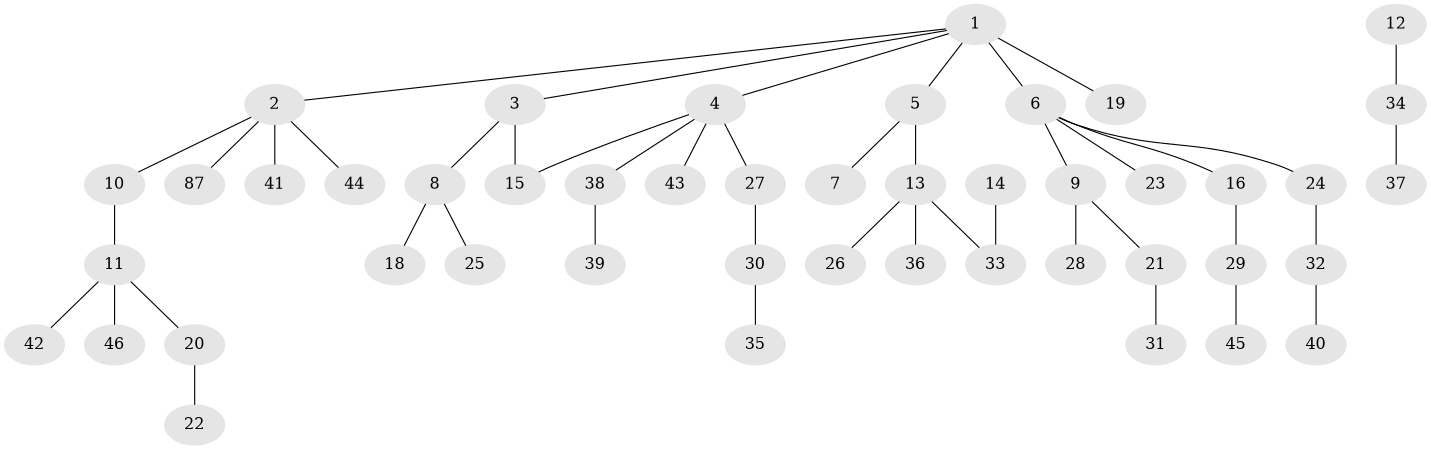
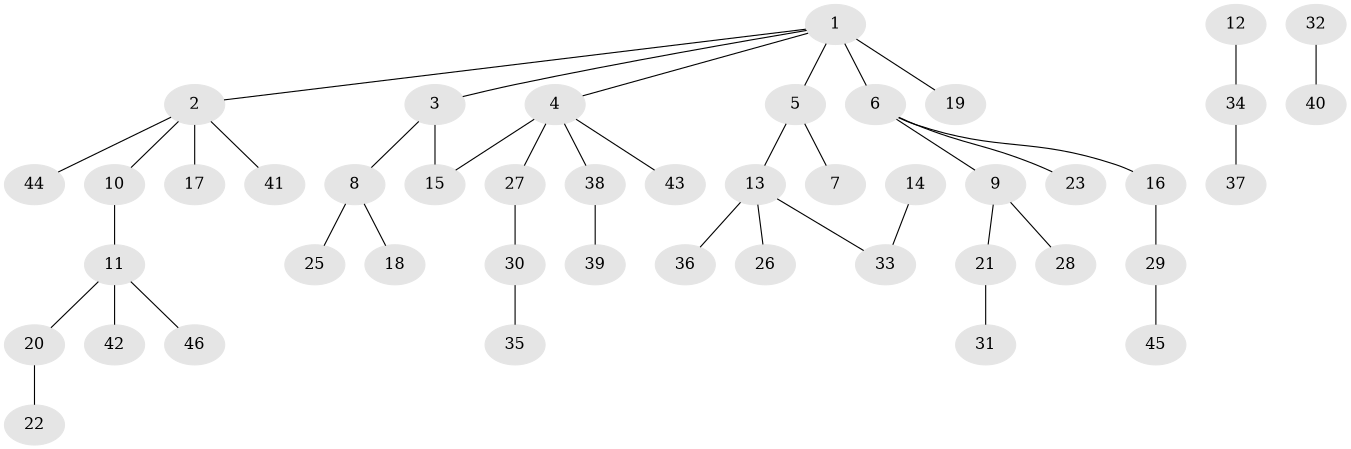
(195, 185) -> (195, 185)
(1316, 185) -> none
